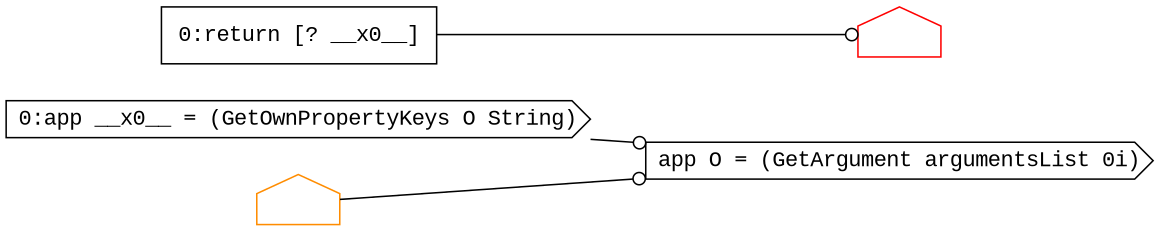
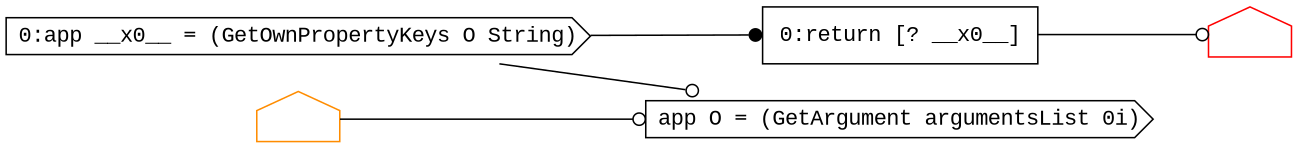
none -> (670, 35)
